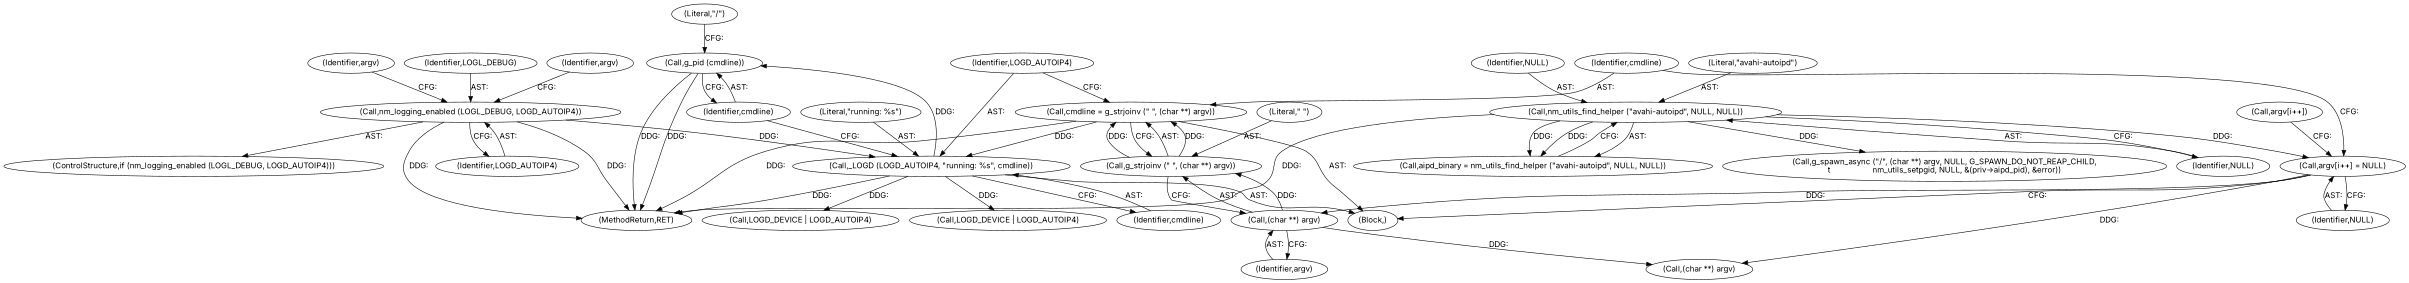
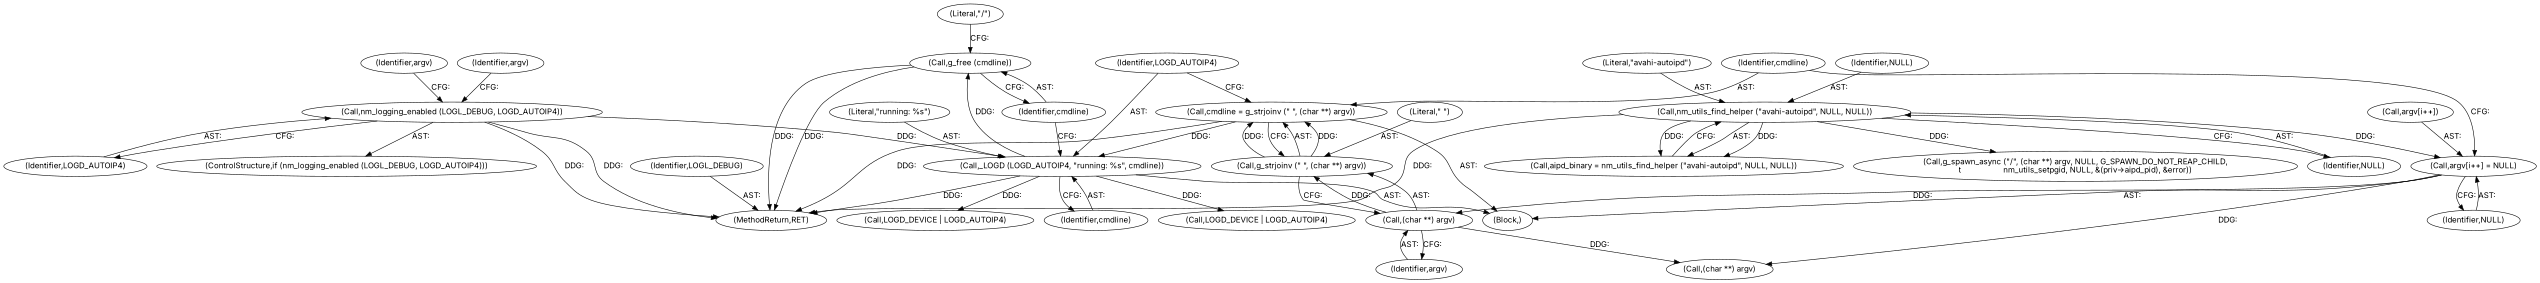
(705, 63) -> (970, 63)
(471, 85) -> (732, 192)
(2323, 137) -> (2454, 137)
(2039, 196) -> (2133, 196)
